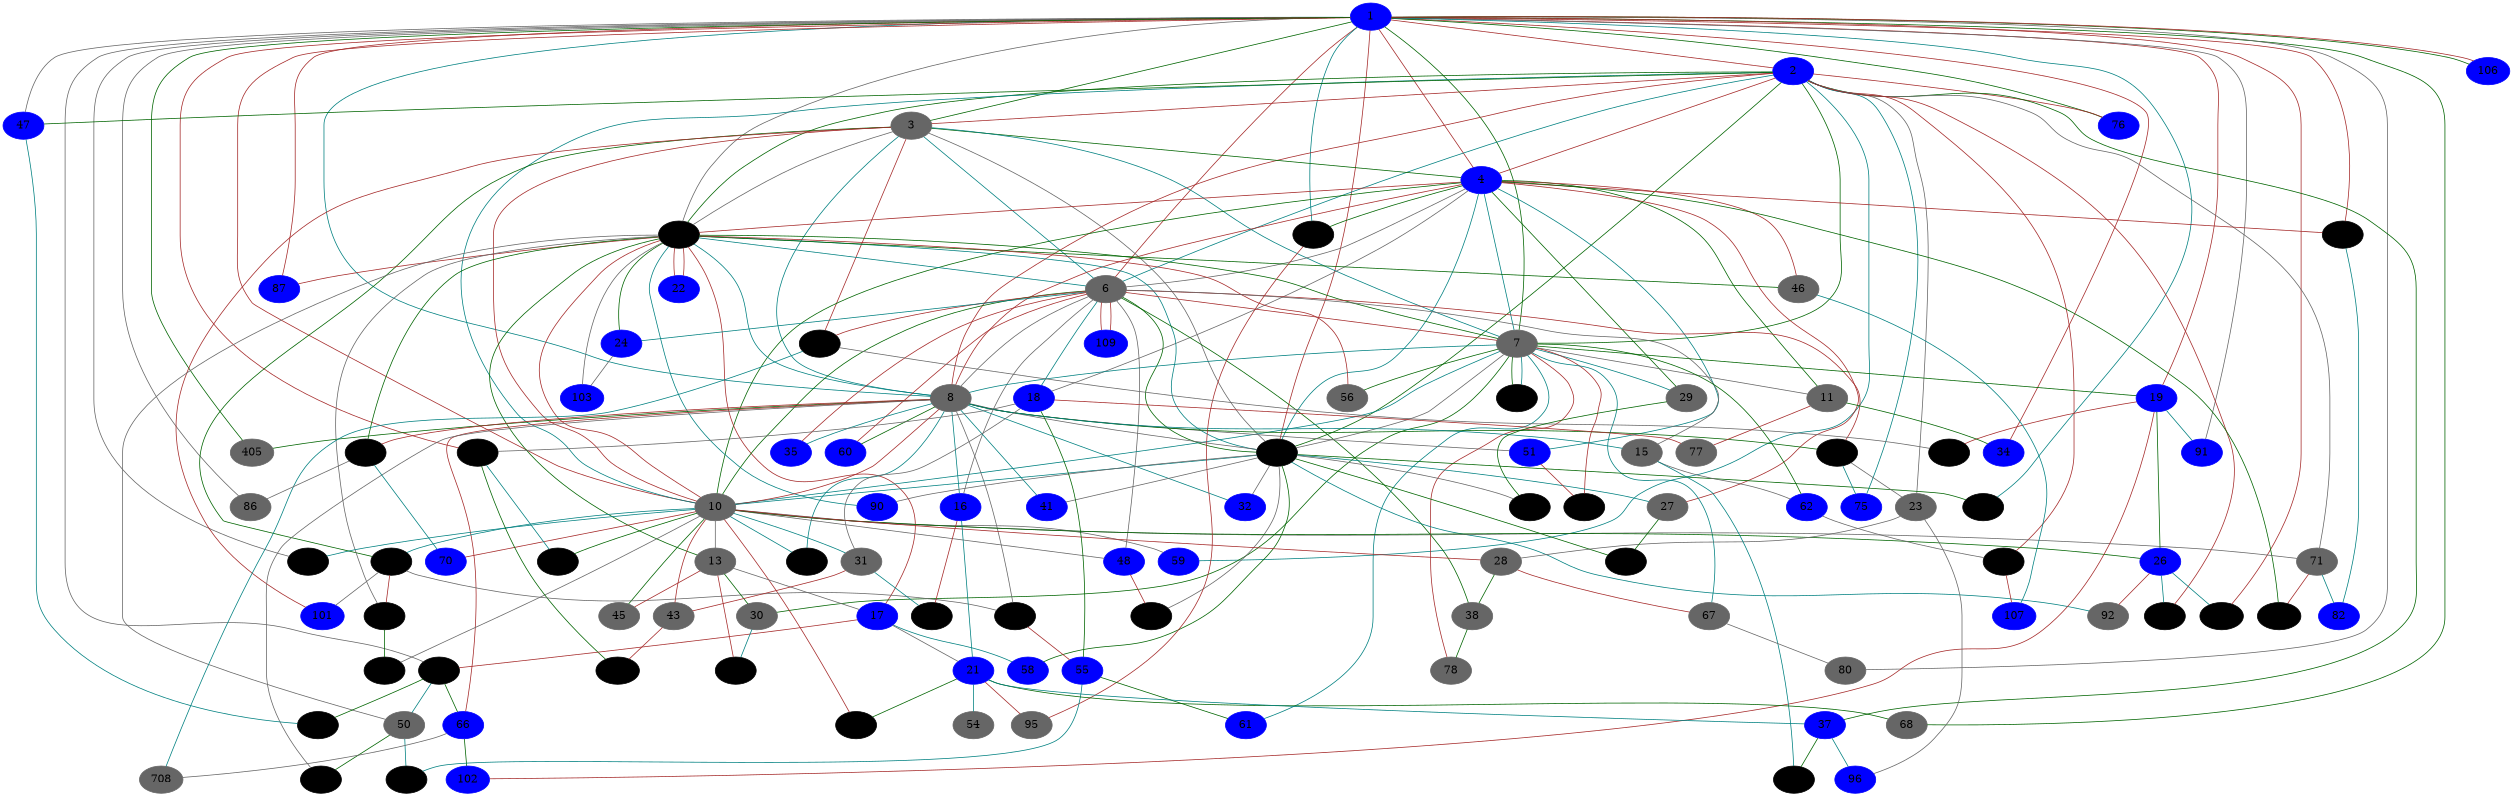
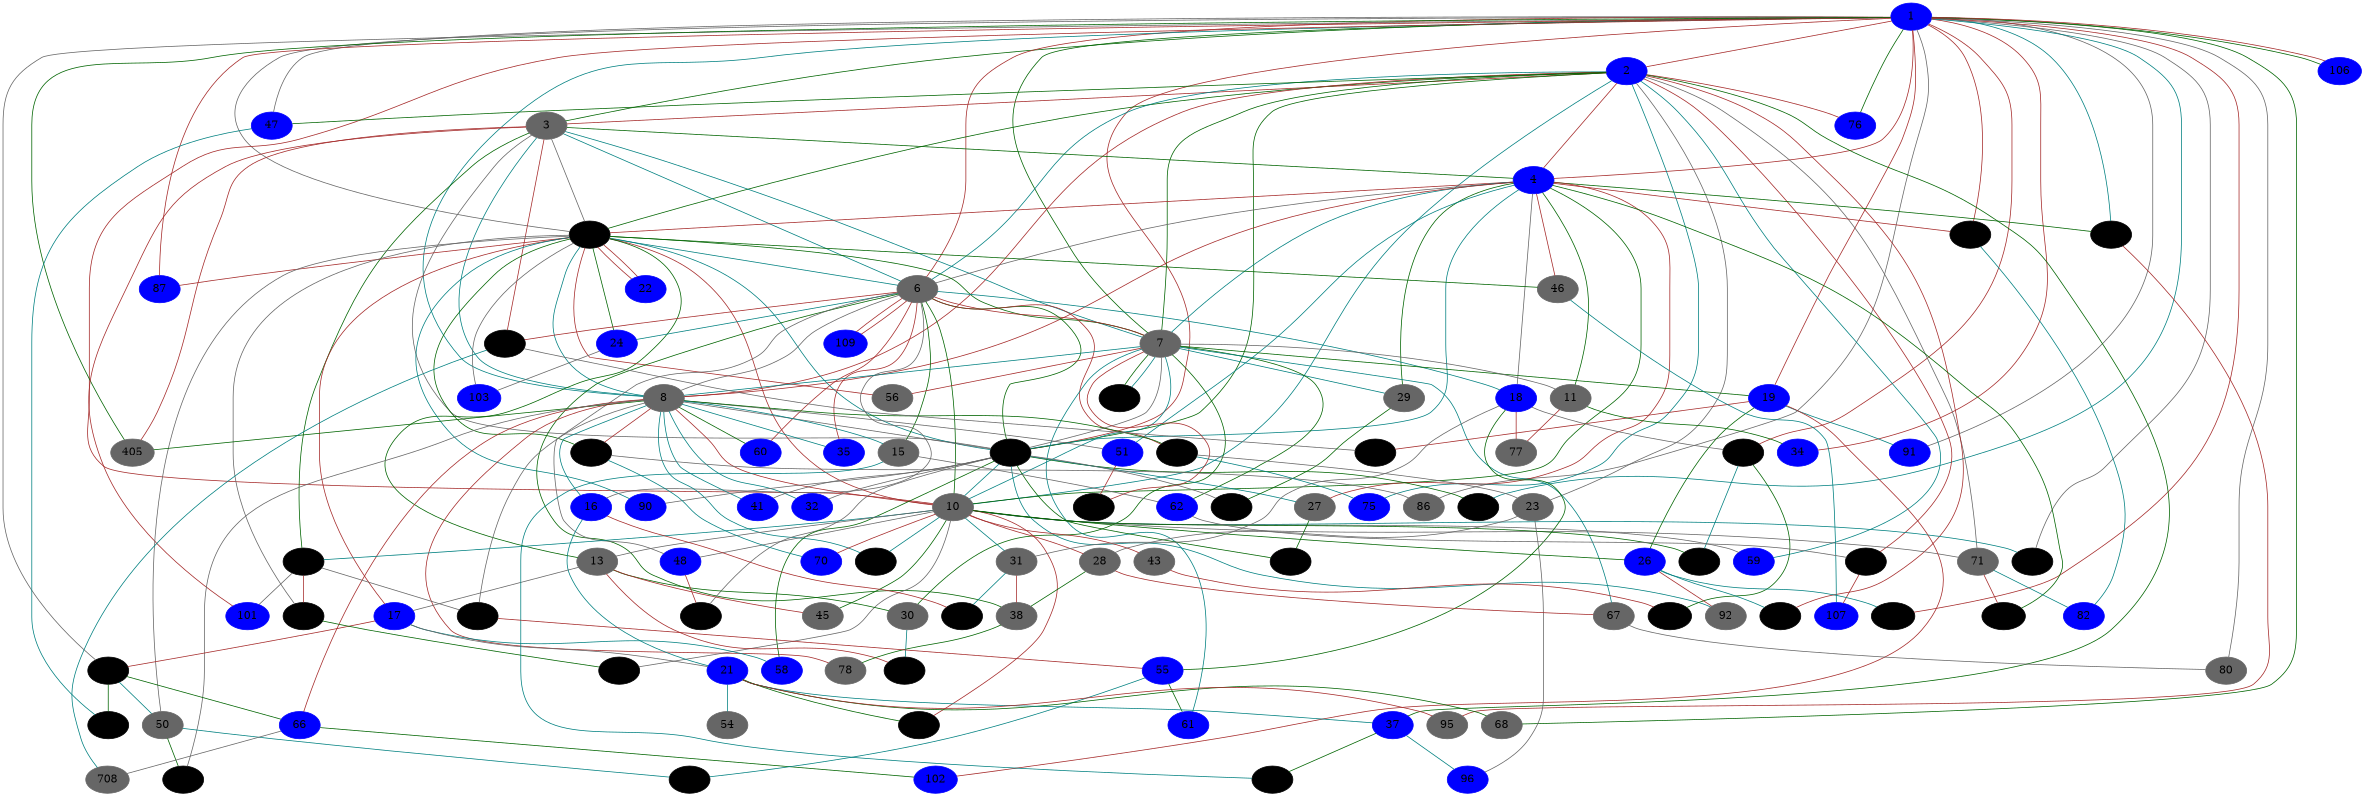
(505, 210) -> (243, 171)
(1475, 318) -> (929, 377)
(1427, 369) -> (1026, 371)
(1464, 457) -> (446, 623)
(800, 585) -> (1017, 589)
